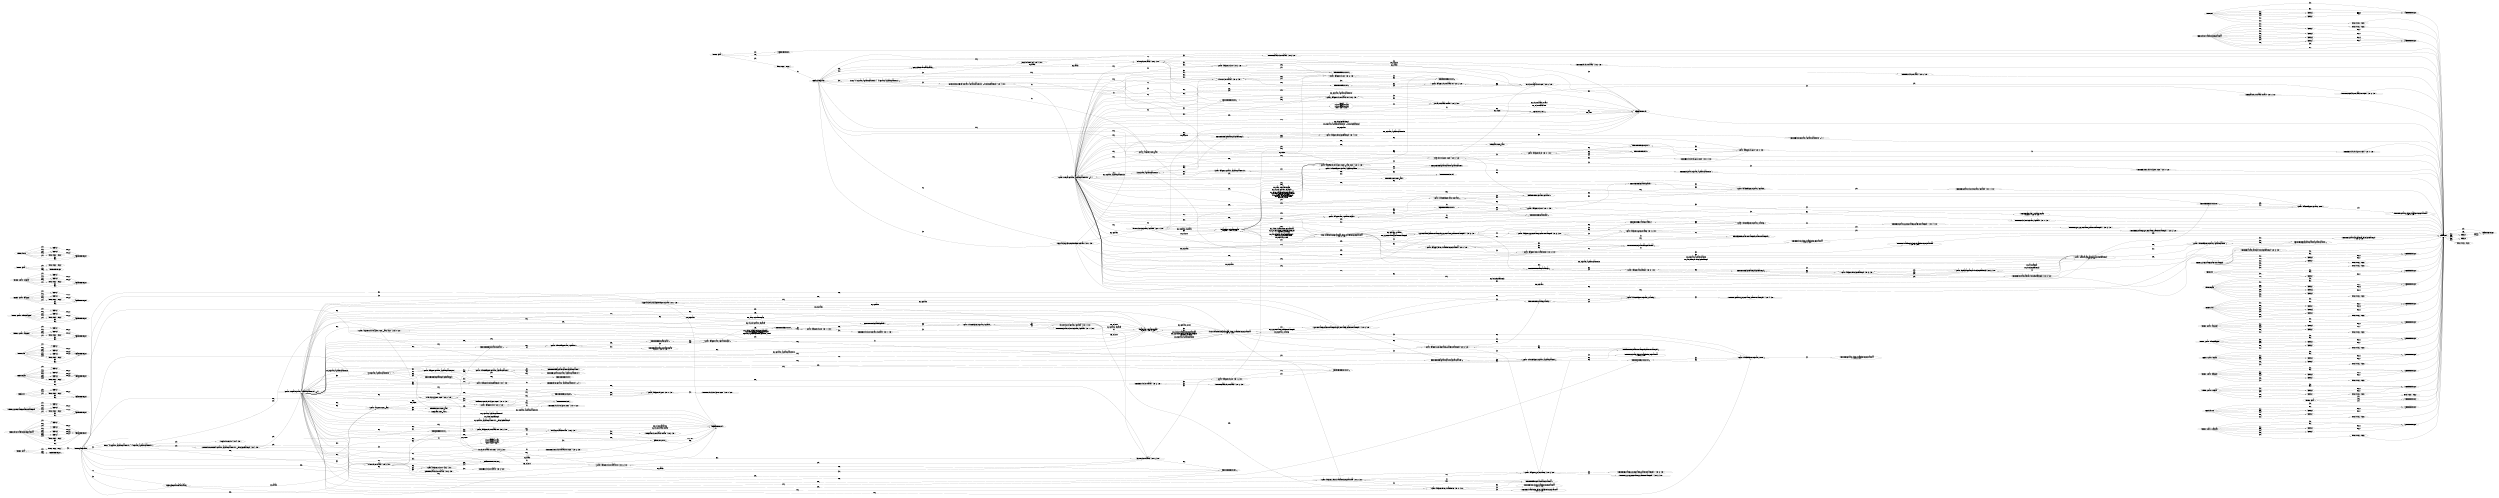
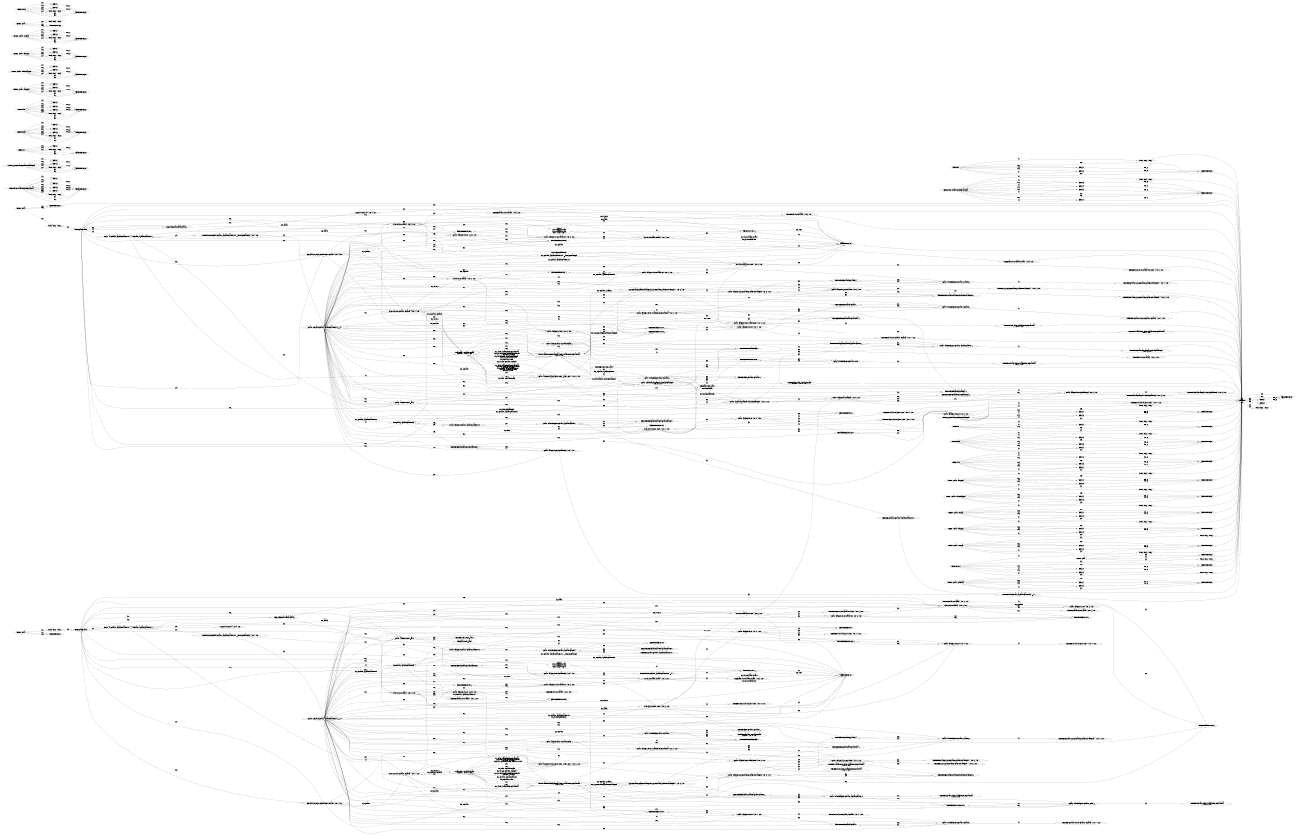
(1589, 72) -> (799, 349)
(1261, 181) -> (1017, 607)
(1590, 269) -> (812, 511)
(1184, 385) -> (1019, 605)
(1187, 385) -> (1013, 609)
